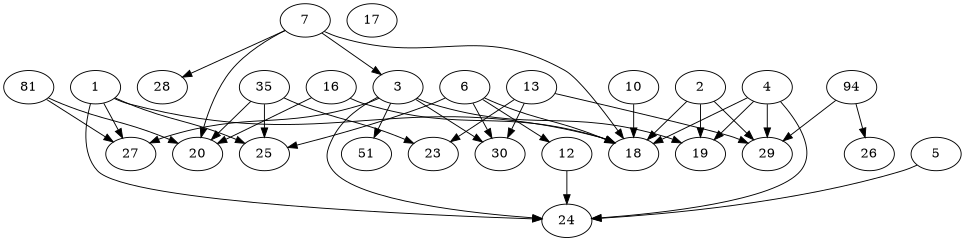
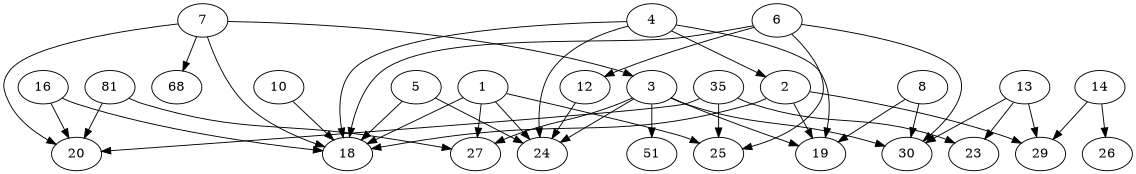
(372, 20) -> none
(162, 87) -> (177, 87)
(852, 87) -> (1100, 87)
none -> (923, 87)
(767, 116) -> (714, 52)
none -> (385, 117)
